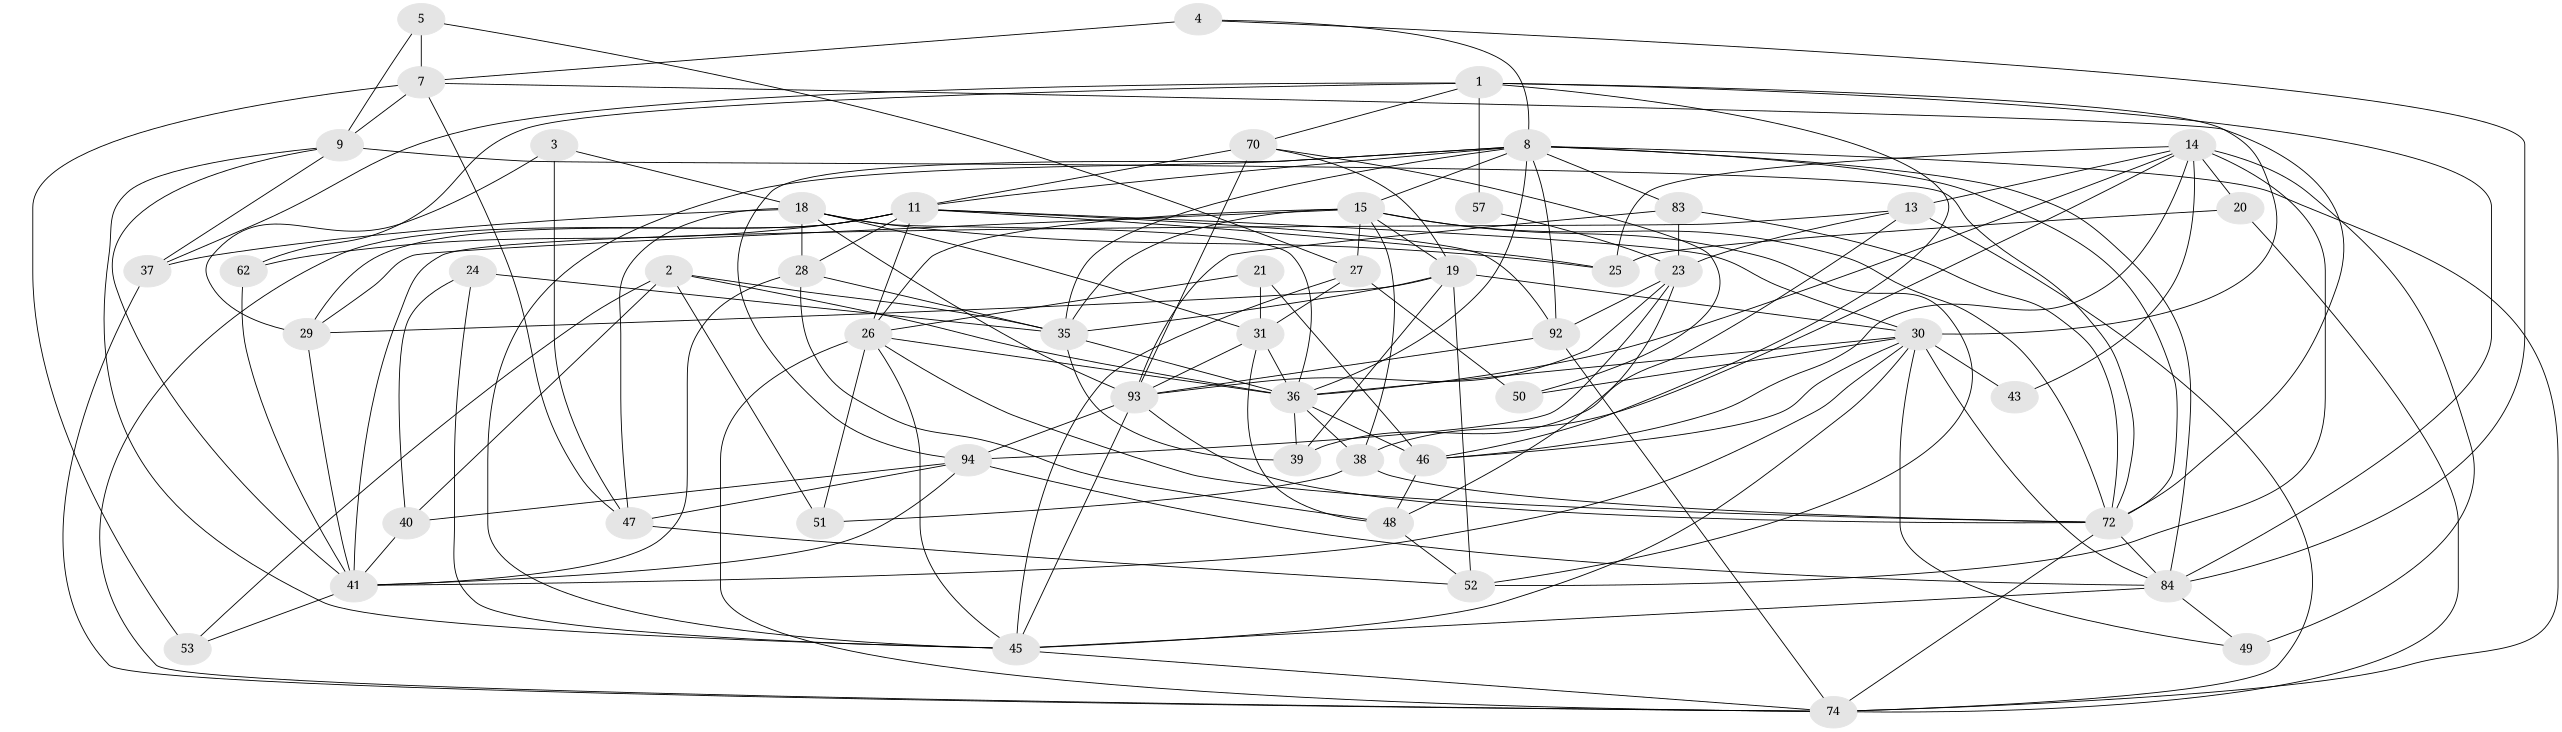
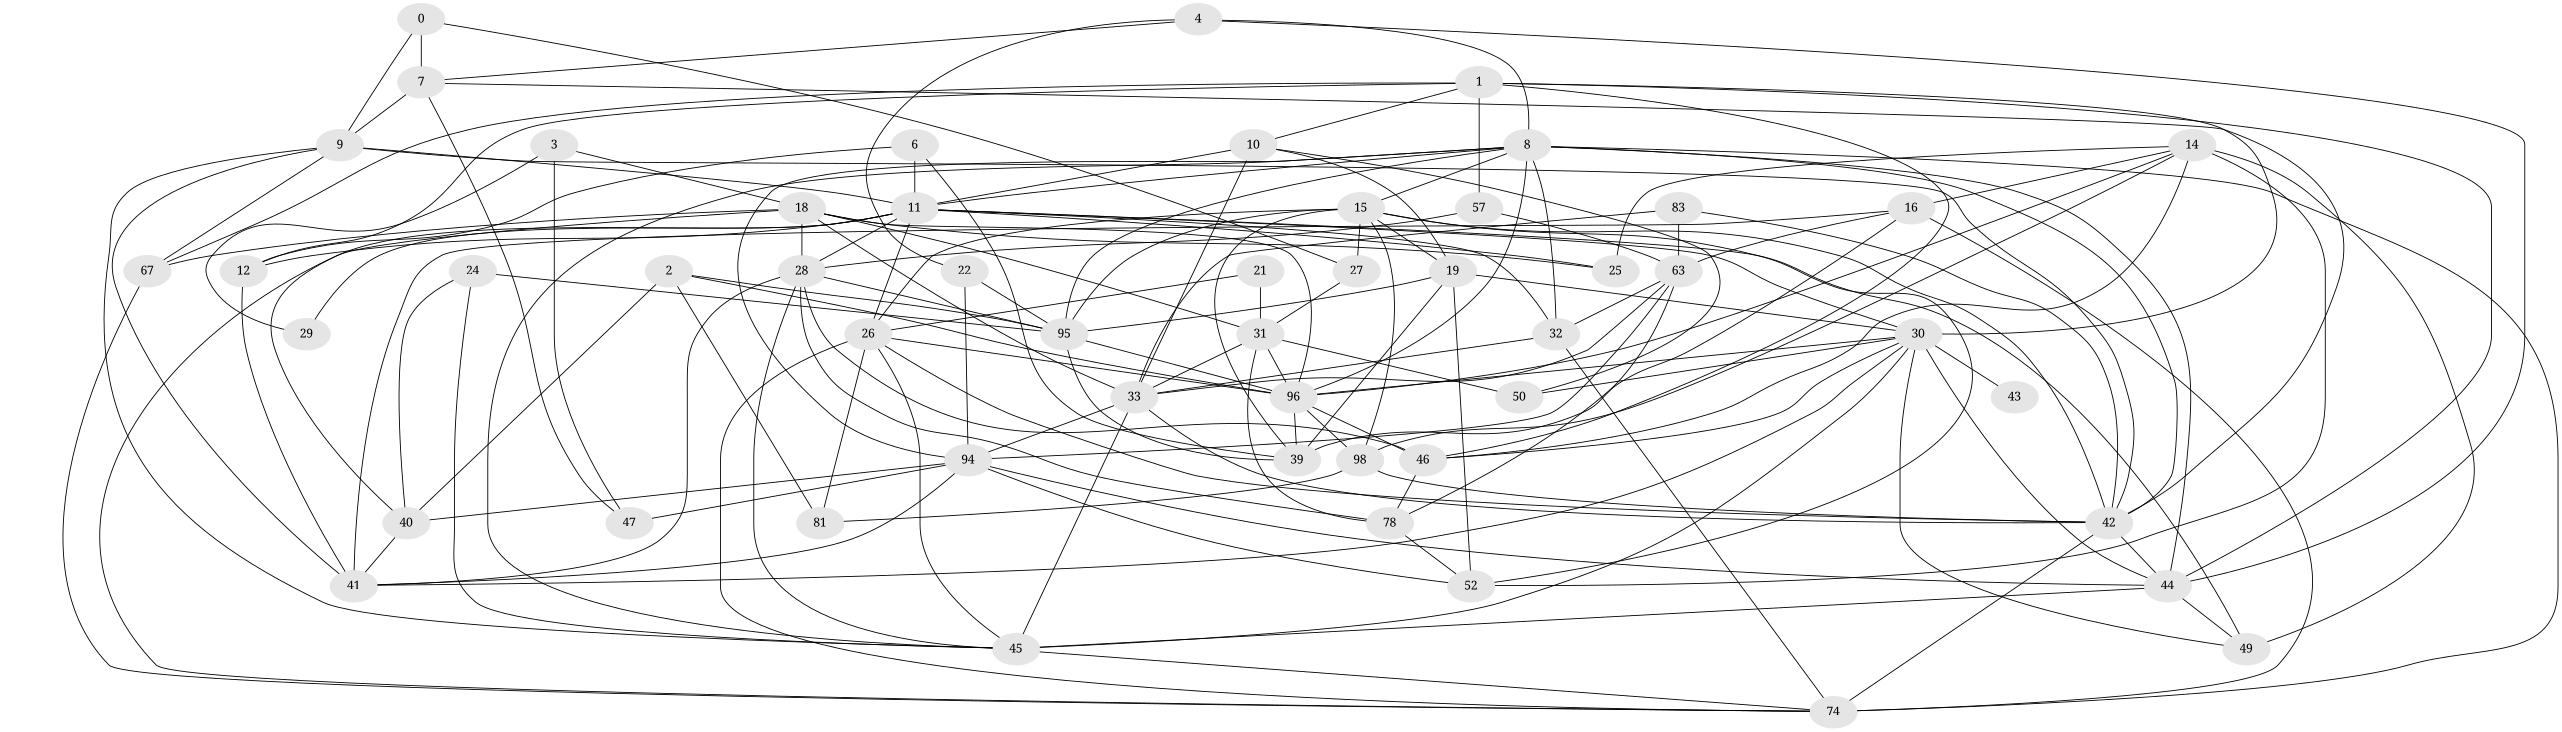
(421, 19) -> (421, 19)
none -> (915, 145)
(1253, 145) -> (1253, 145)
none -> (628, 171)
(1606, 178) -> none
(1911, 208) -> (1911, 208)
(2240, 208) -> none
(819, 232) -> (1216, 299)
none -> (1078, 245)
(147, 271) -> (147, 271)
(244, 271) -> (244, 271)
none -> (965, 271)
(1679, 271) -> (1679, 271)
(625, 273) -> (278, 302)
(2159, 304) -> none
(826, 315) -> none
(1064, 334) -> (1064, 334)
(1438, 334) -> (1395, 367)
(1556, 334) -> (1556, 334)
none -> (2011, 354)
(1335, 358) -> (1077, 432)
(1099, 387) -> (759, 549)
(1134, 397) -> (1134, 397)
(1294, 397) -> (1294, 397)
(1360, 460) -> (1360, 460)
(326, 461) -> none
(820, 523) -> (820, 523)
(1390, 523) -> (1390, 523)
(2109, 523) -> (2109, 523)
(1050, 558) -> (1214, 542)
(2168, 586) -> (2168, 586)
(188, 649) -> none
